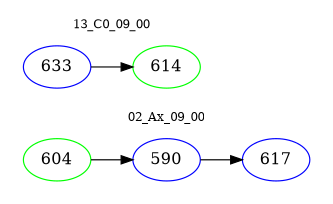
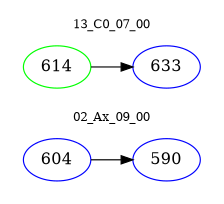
(112, 25) -> (112, 25)
(106, 67) -> (106, 67)
(57, 160) -> (57, 160)
(276, 160) -> none
